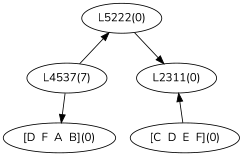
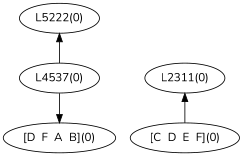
(146, 45) -> none
(67, 78) -> (59, 78)
